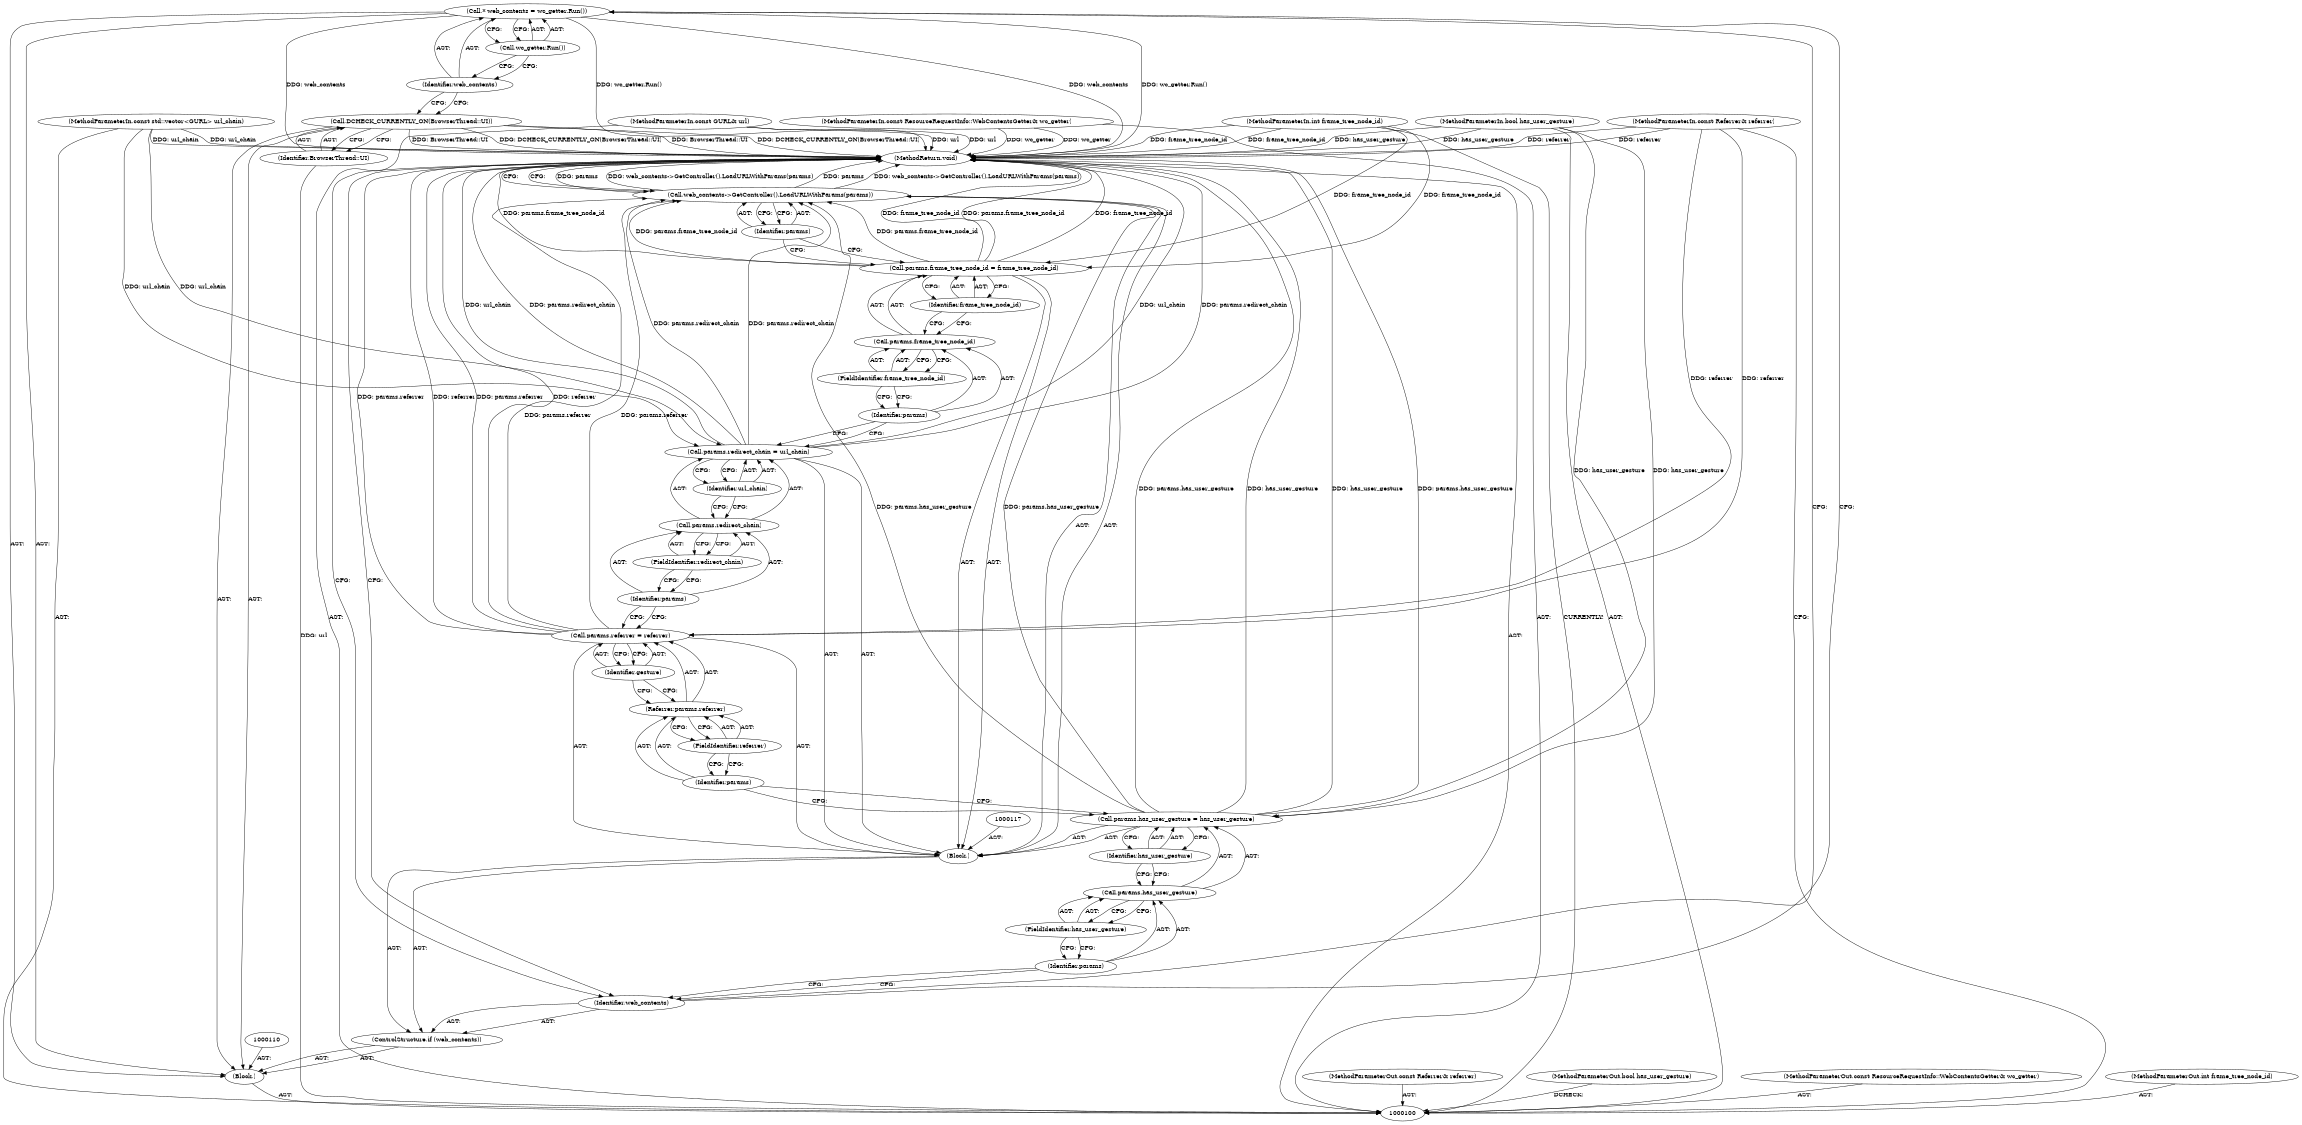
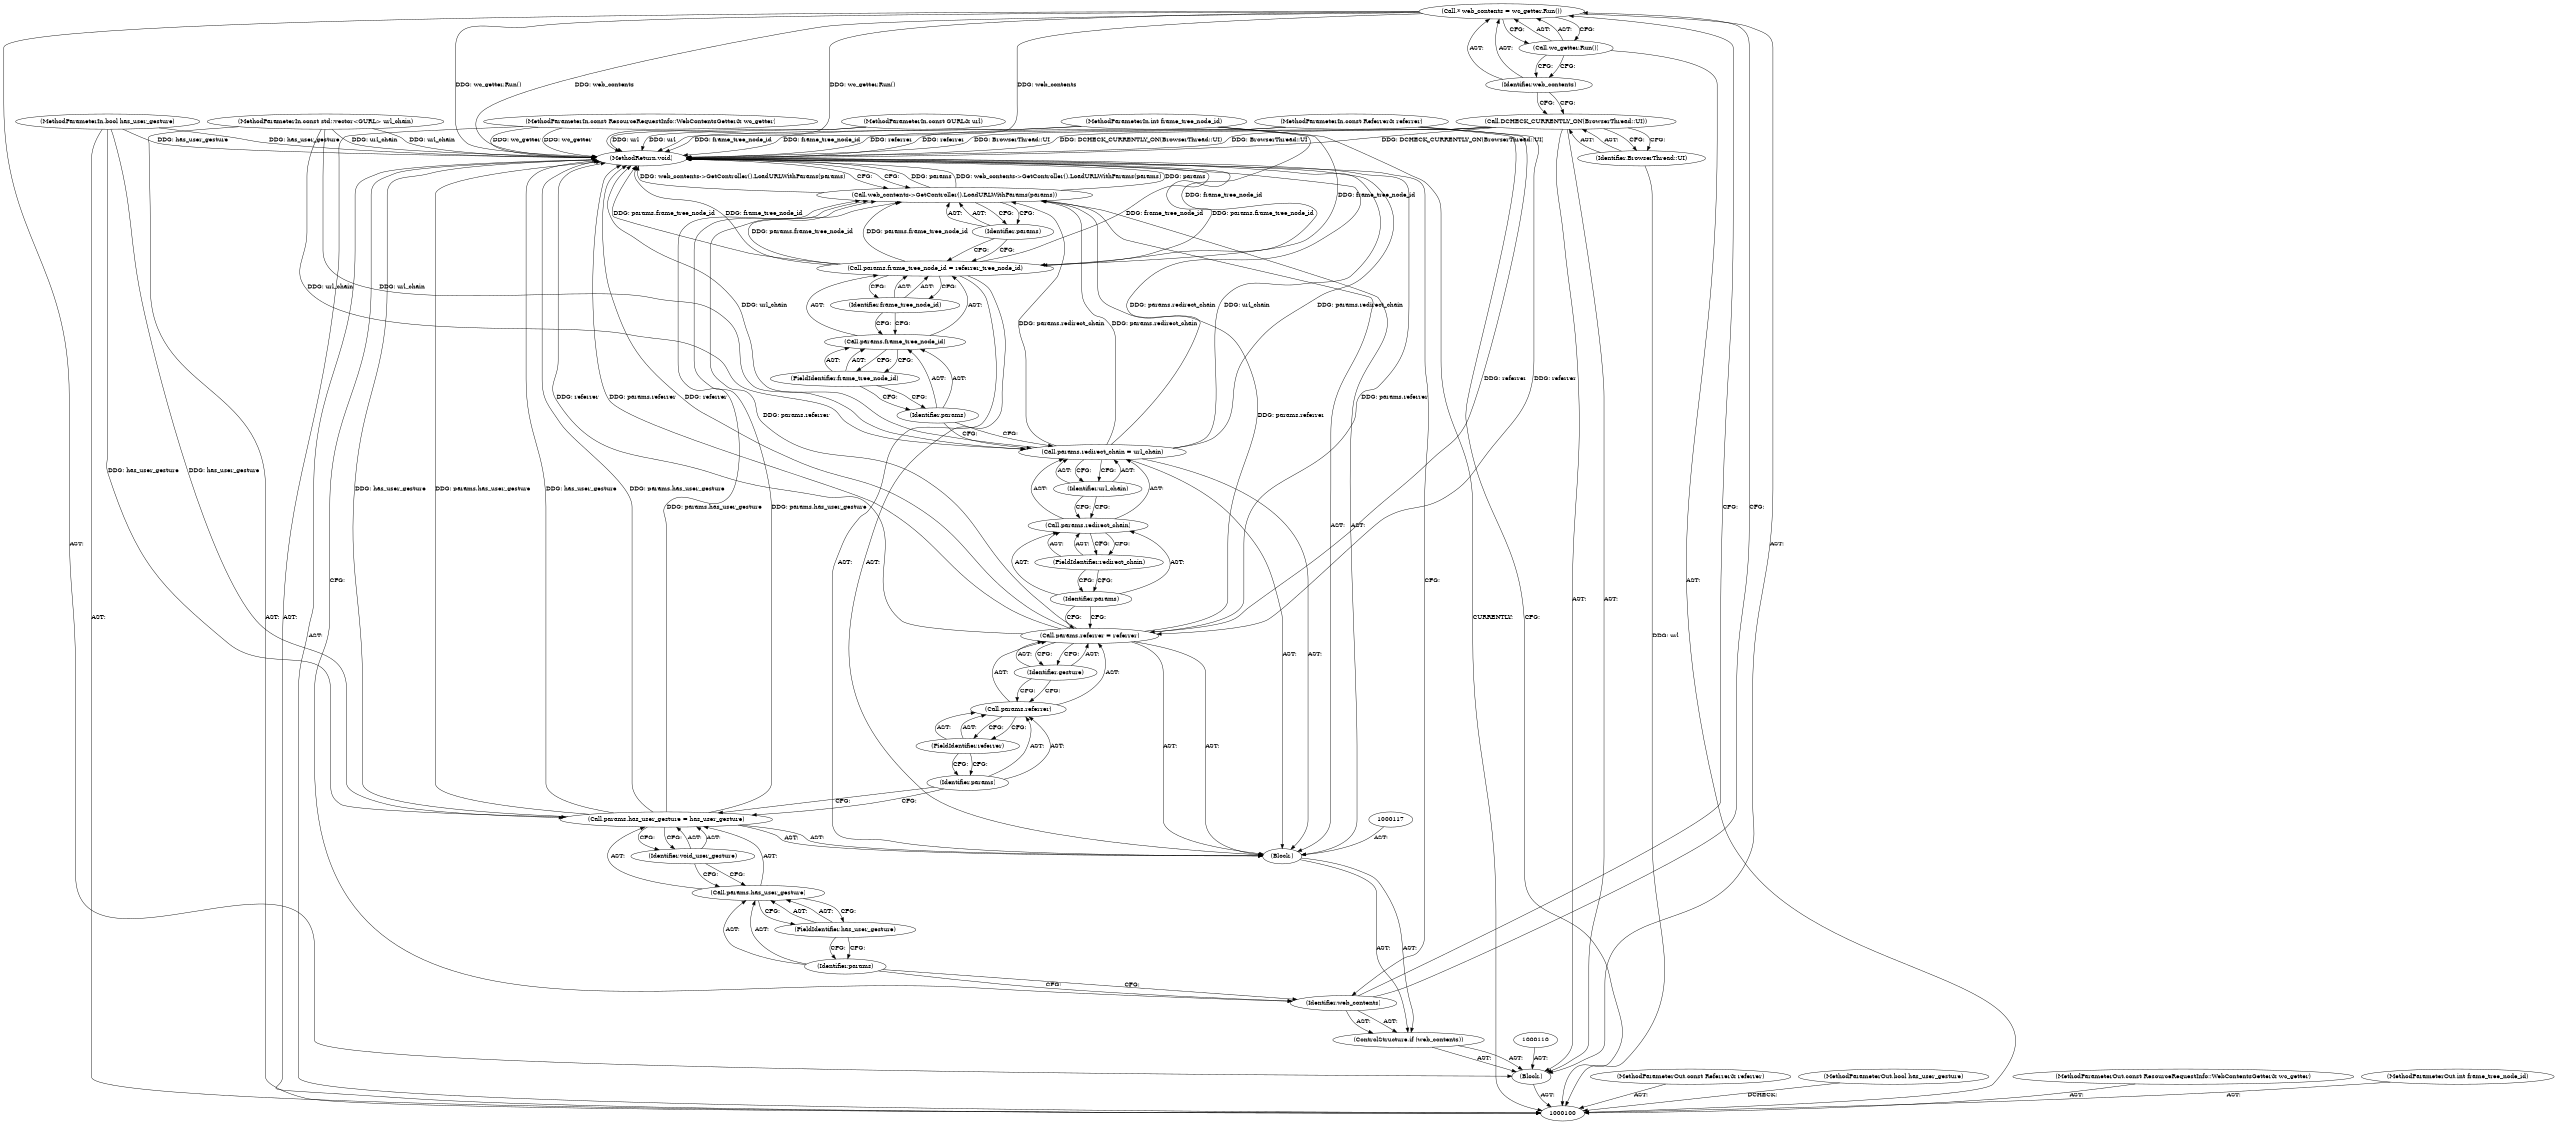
(974, 269) -> (935, 269)
(686, 709) -> (1018, 709)
(1150, 856) -> (693, 856)
(339, 975) -> (1719, 810)
